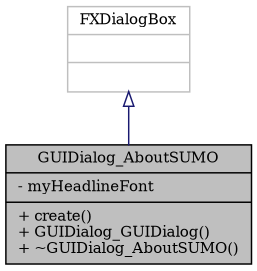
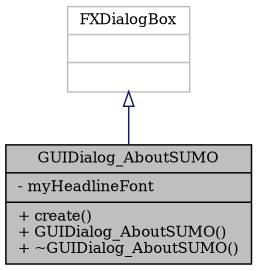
(114, 232) -> (122, 232)
